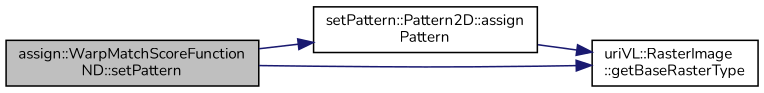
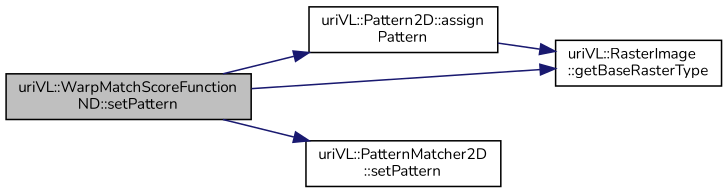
(425, 30) -> (403, 30)
(132, 63) -> (129, 97)
none -> (403, 164)
